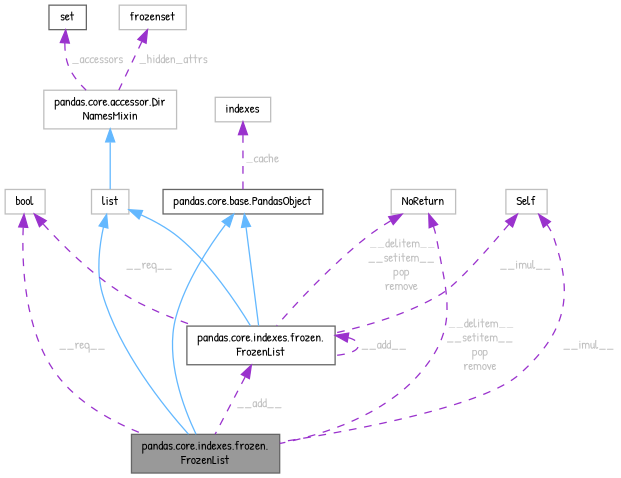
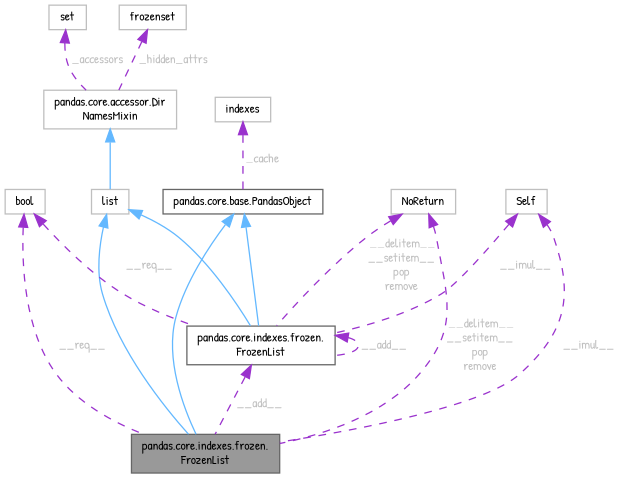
(68, 17) -> (68, 17)
